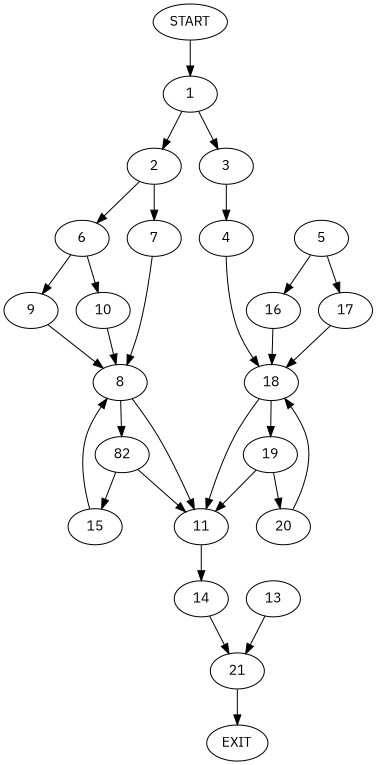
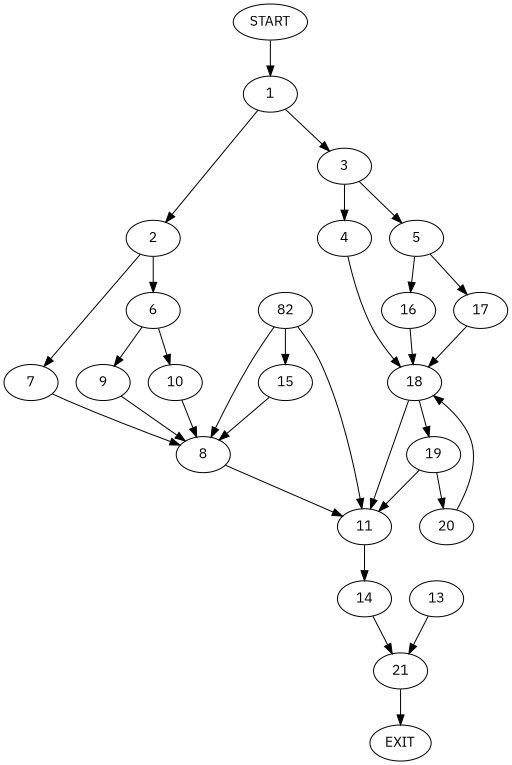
none -> (377, 199)
(121, 414) -> (243, 376)
